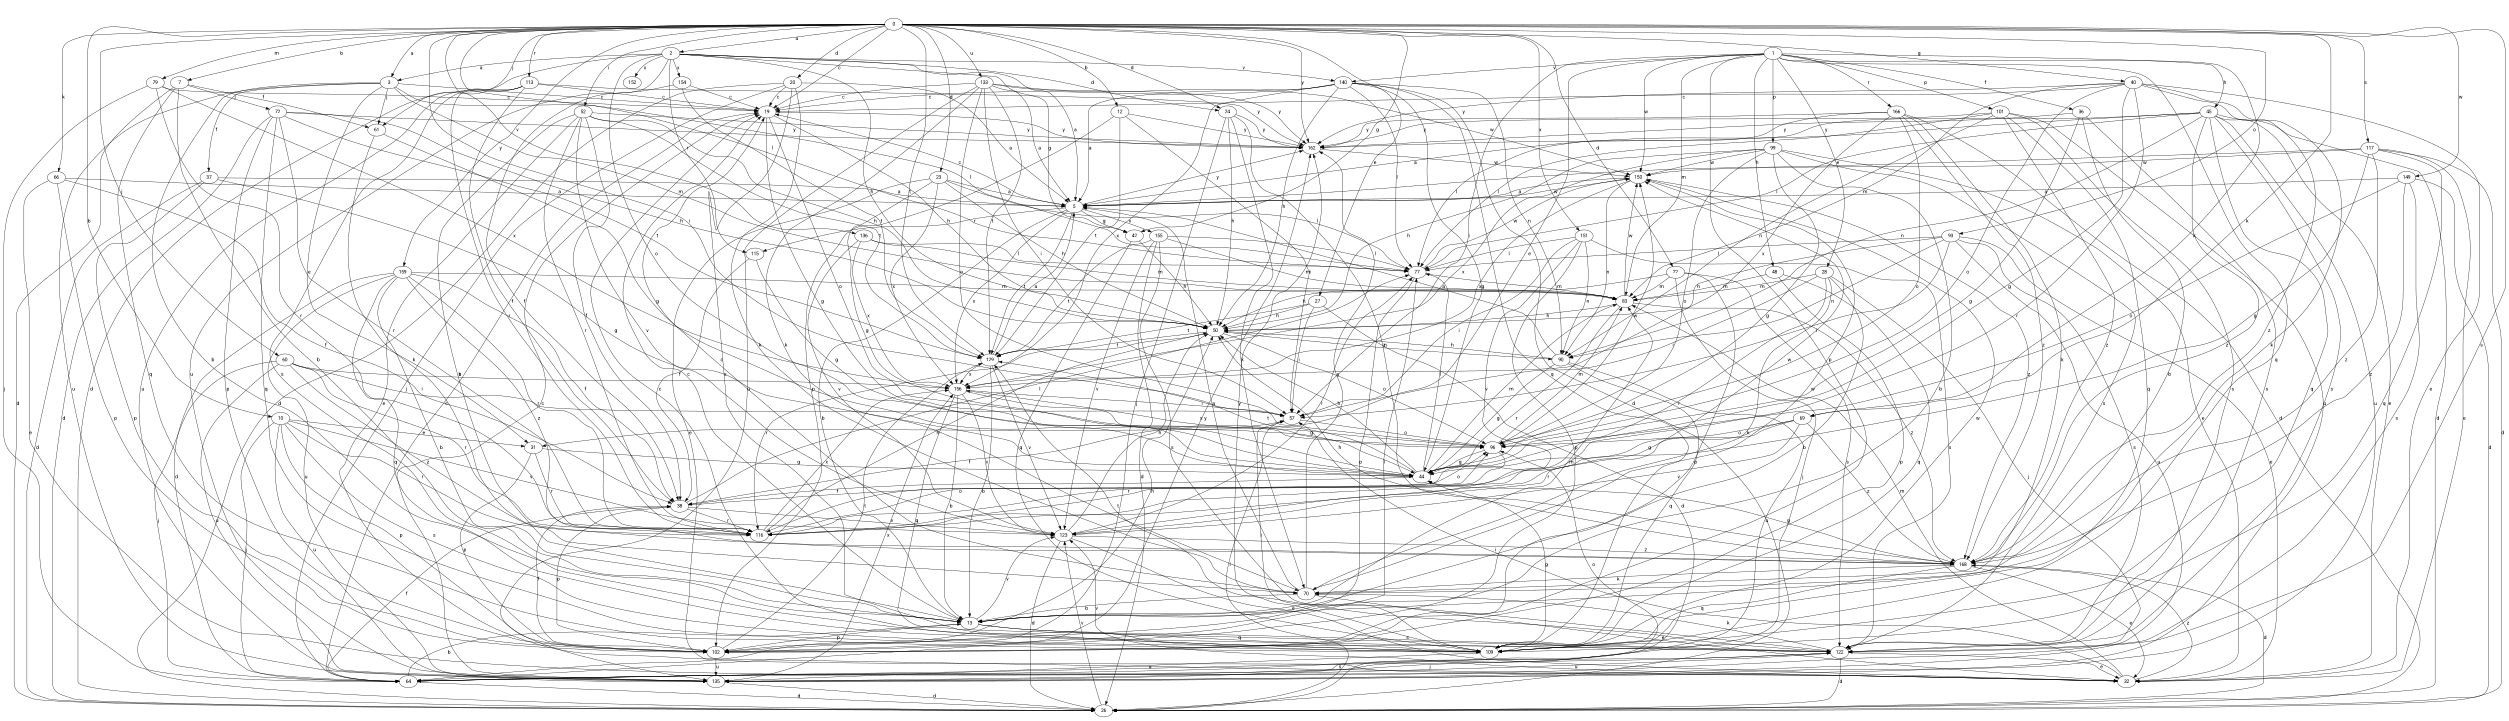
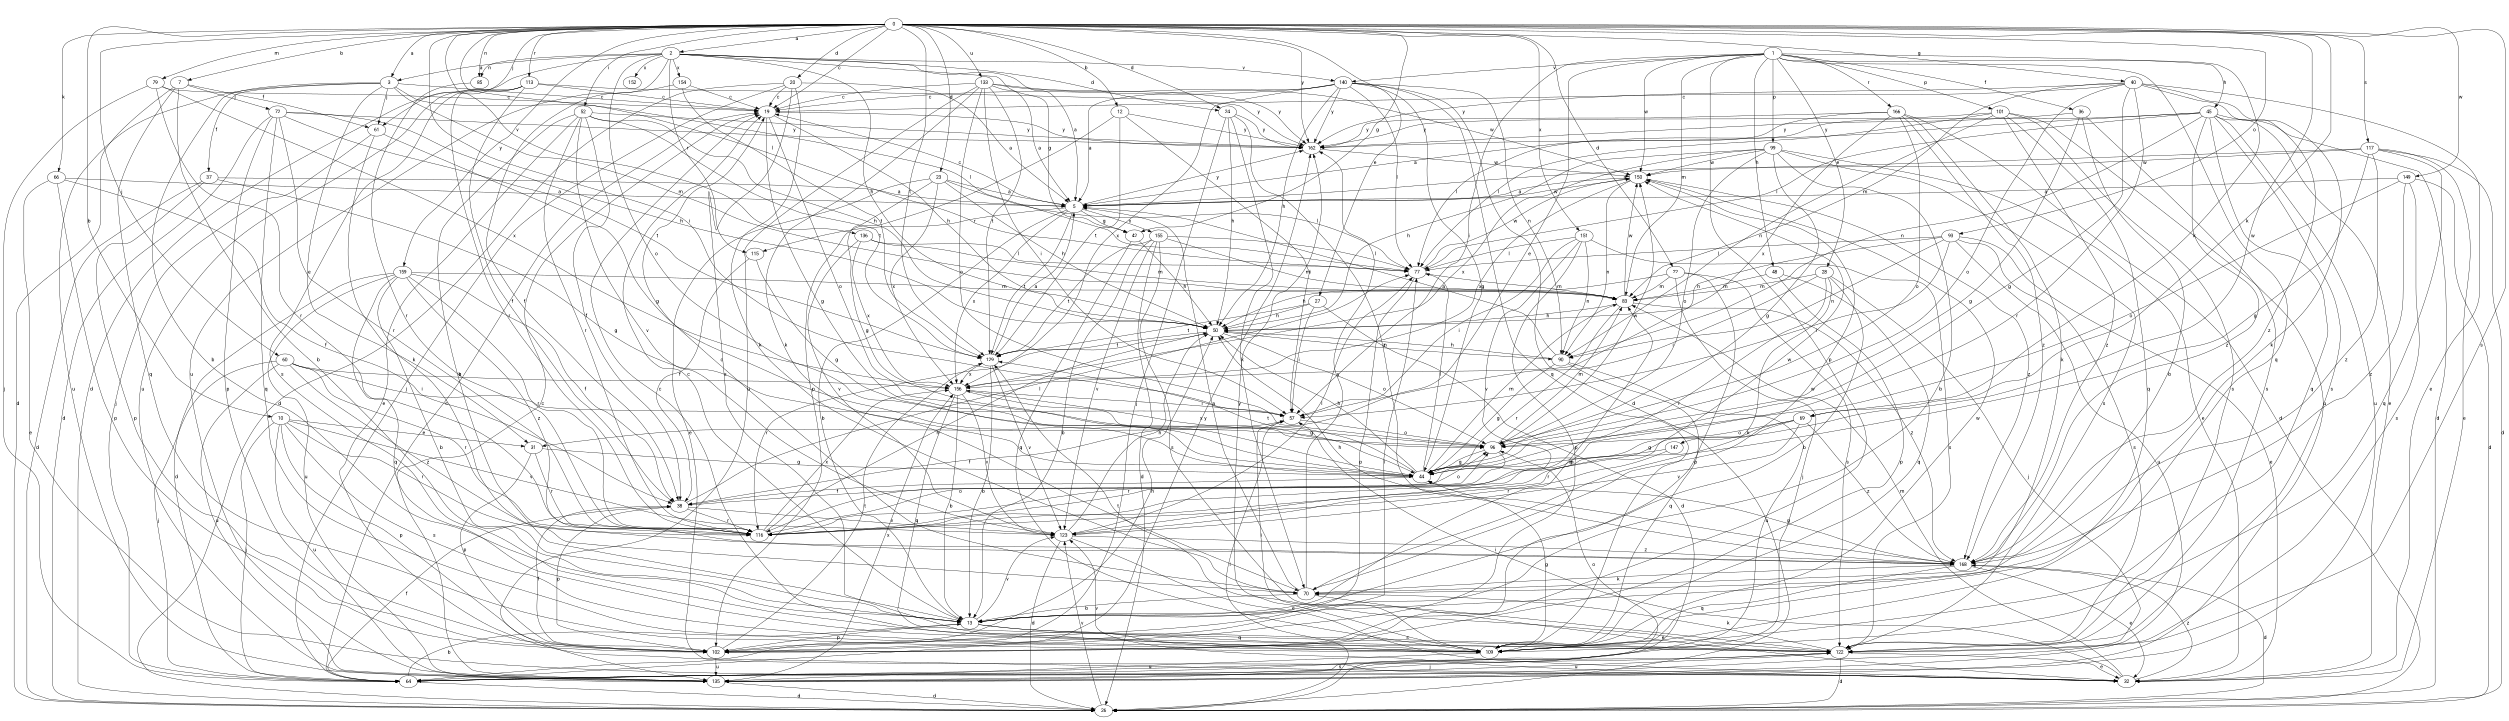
none -> (480, 83)
none -> (1328, 114)
none -> (1061, 433)
none -> (1674, 448)
none -> (110, 470)
